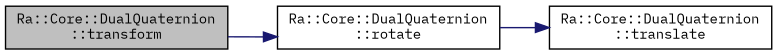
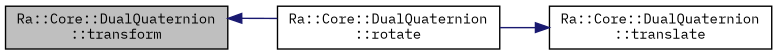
(246, 37) -> (260, 18)
